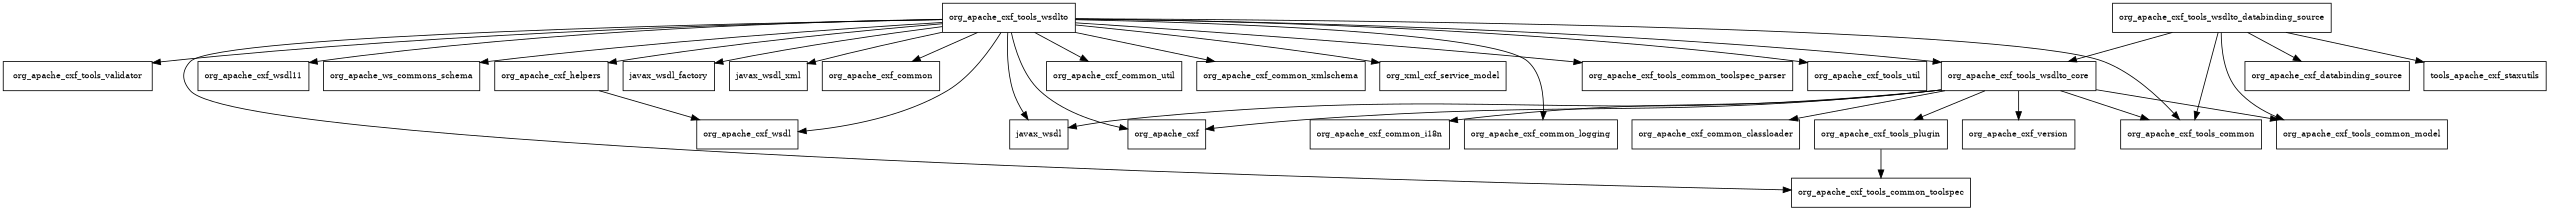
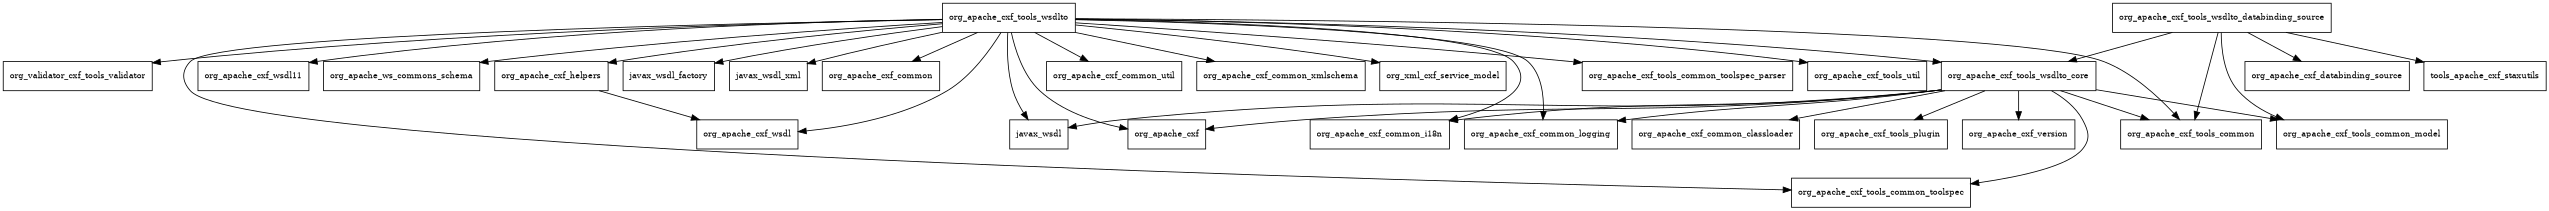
none -> (1345, 30)
(78, 76) -> (78, 76)
none -> (1783, 105)
(1881, 160) -> (2068, 160)
